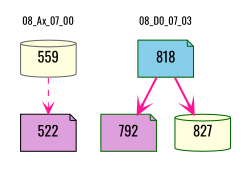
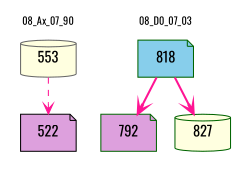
(48, 22) -> (48, 22)
(48, 59) -> (48, 59)
